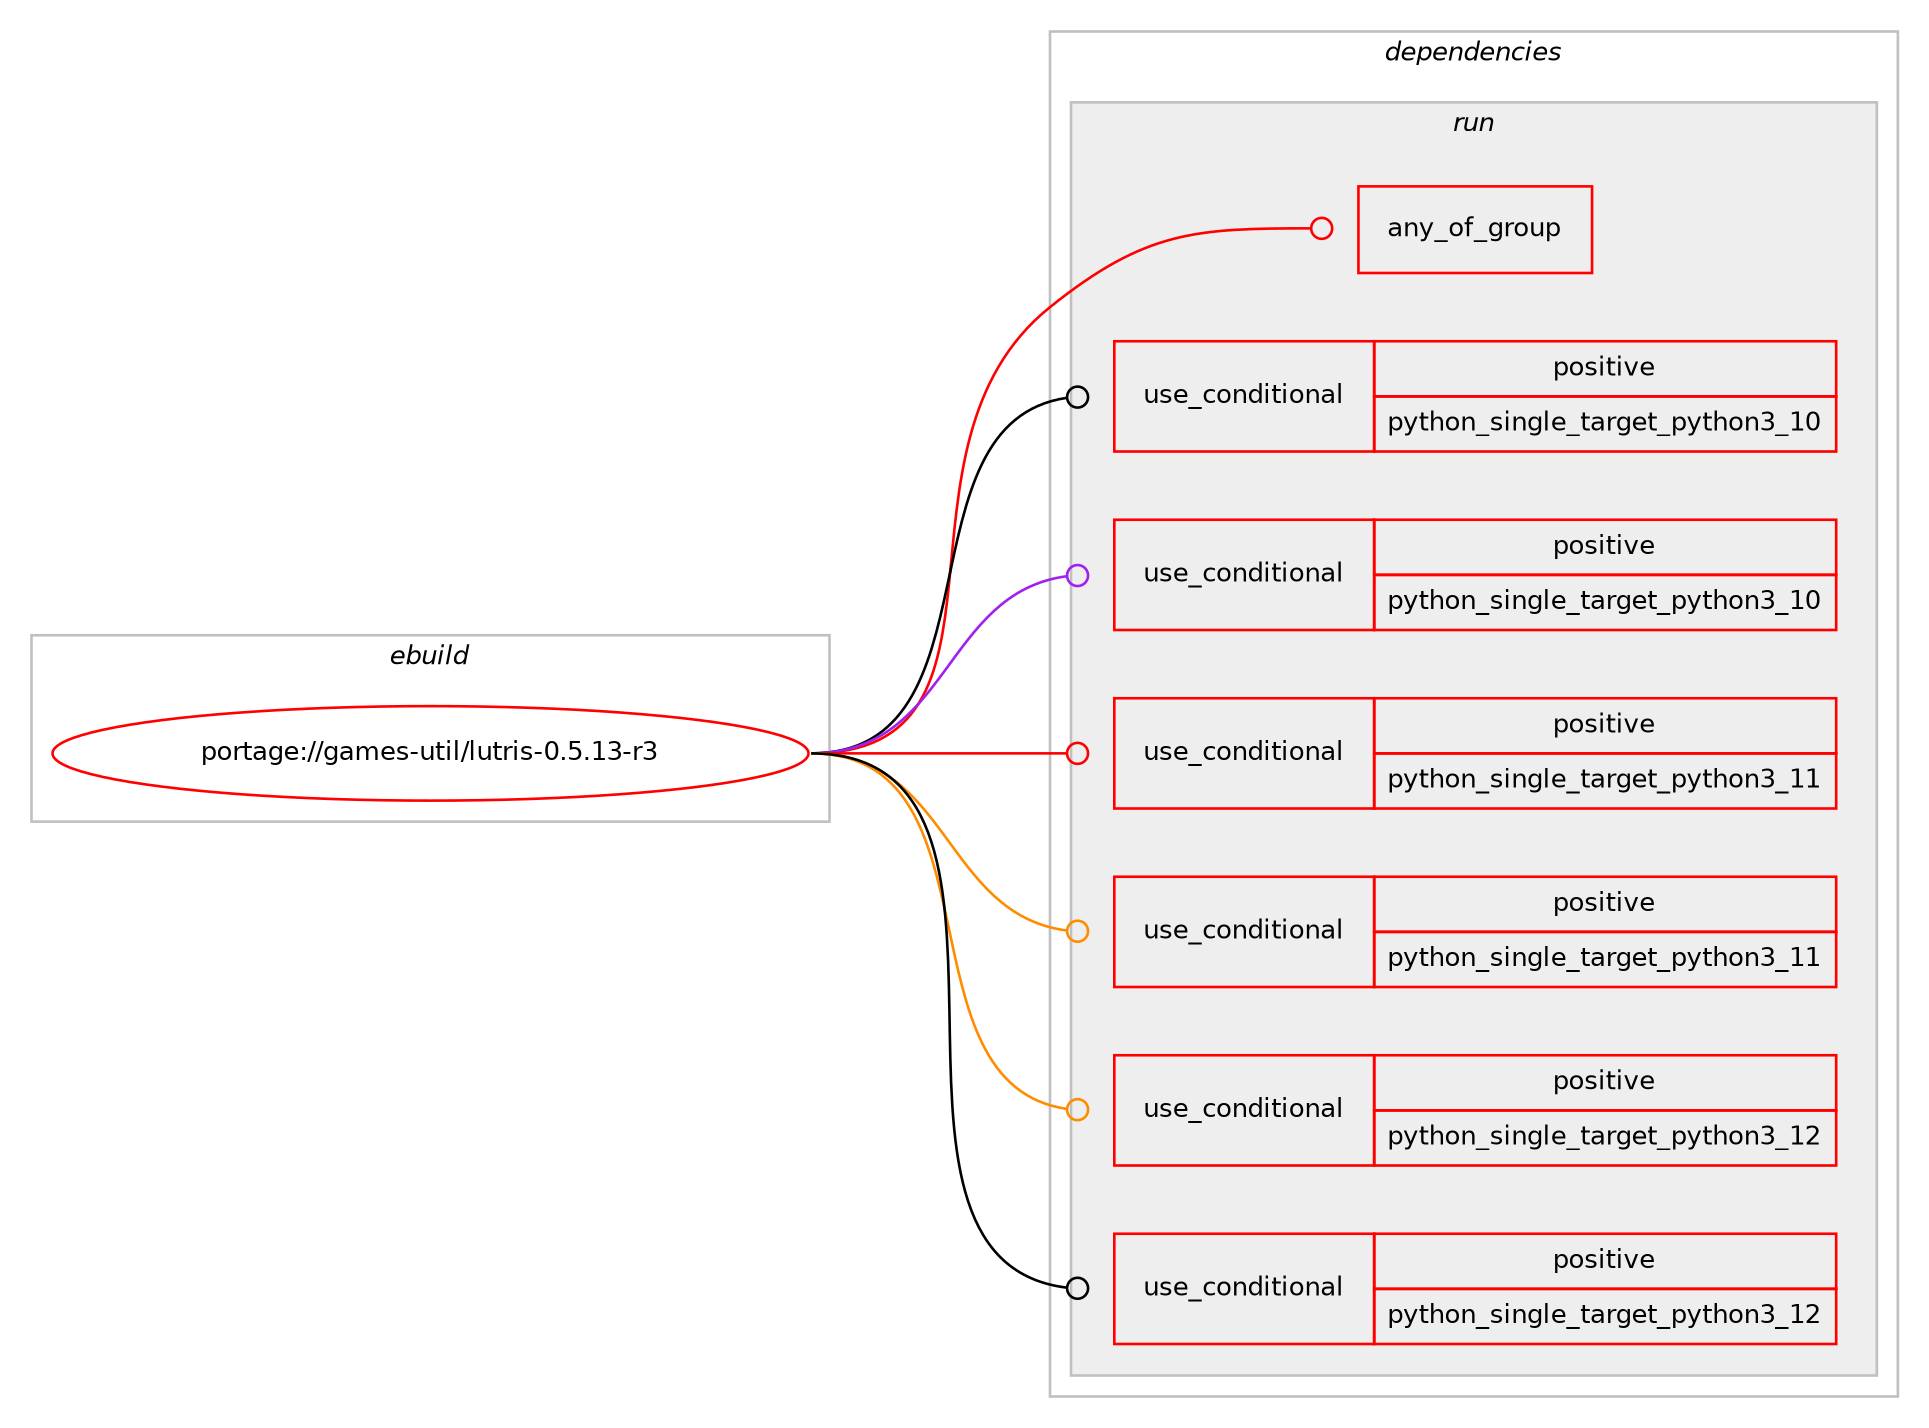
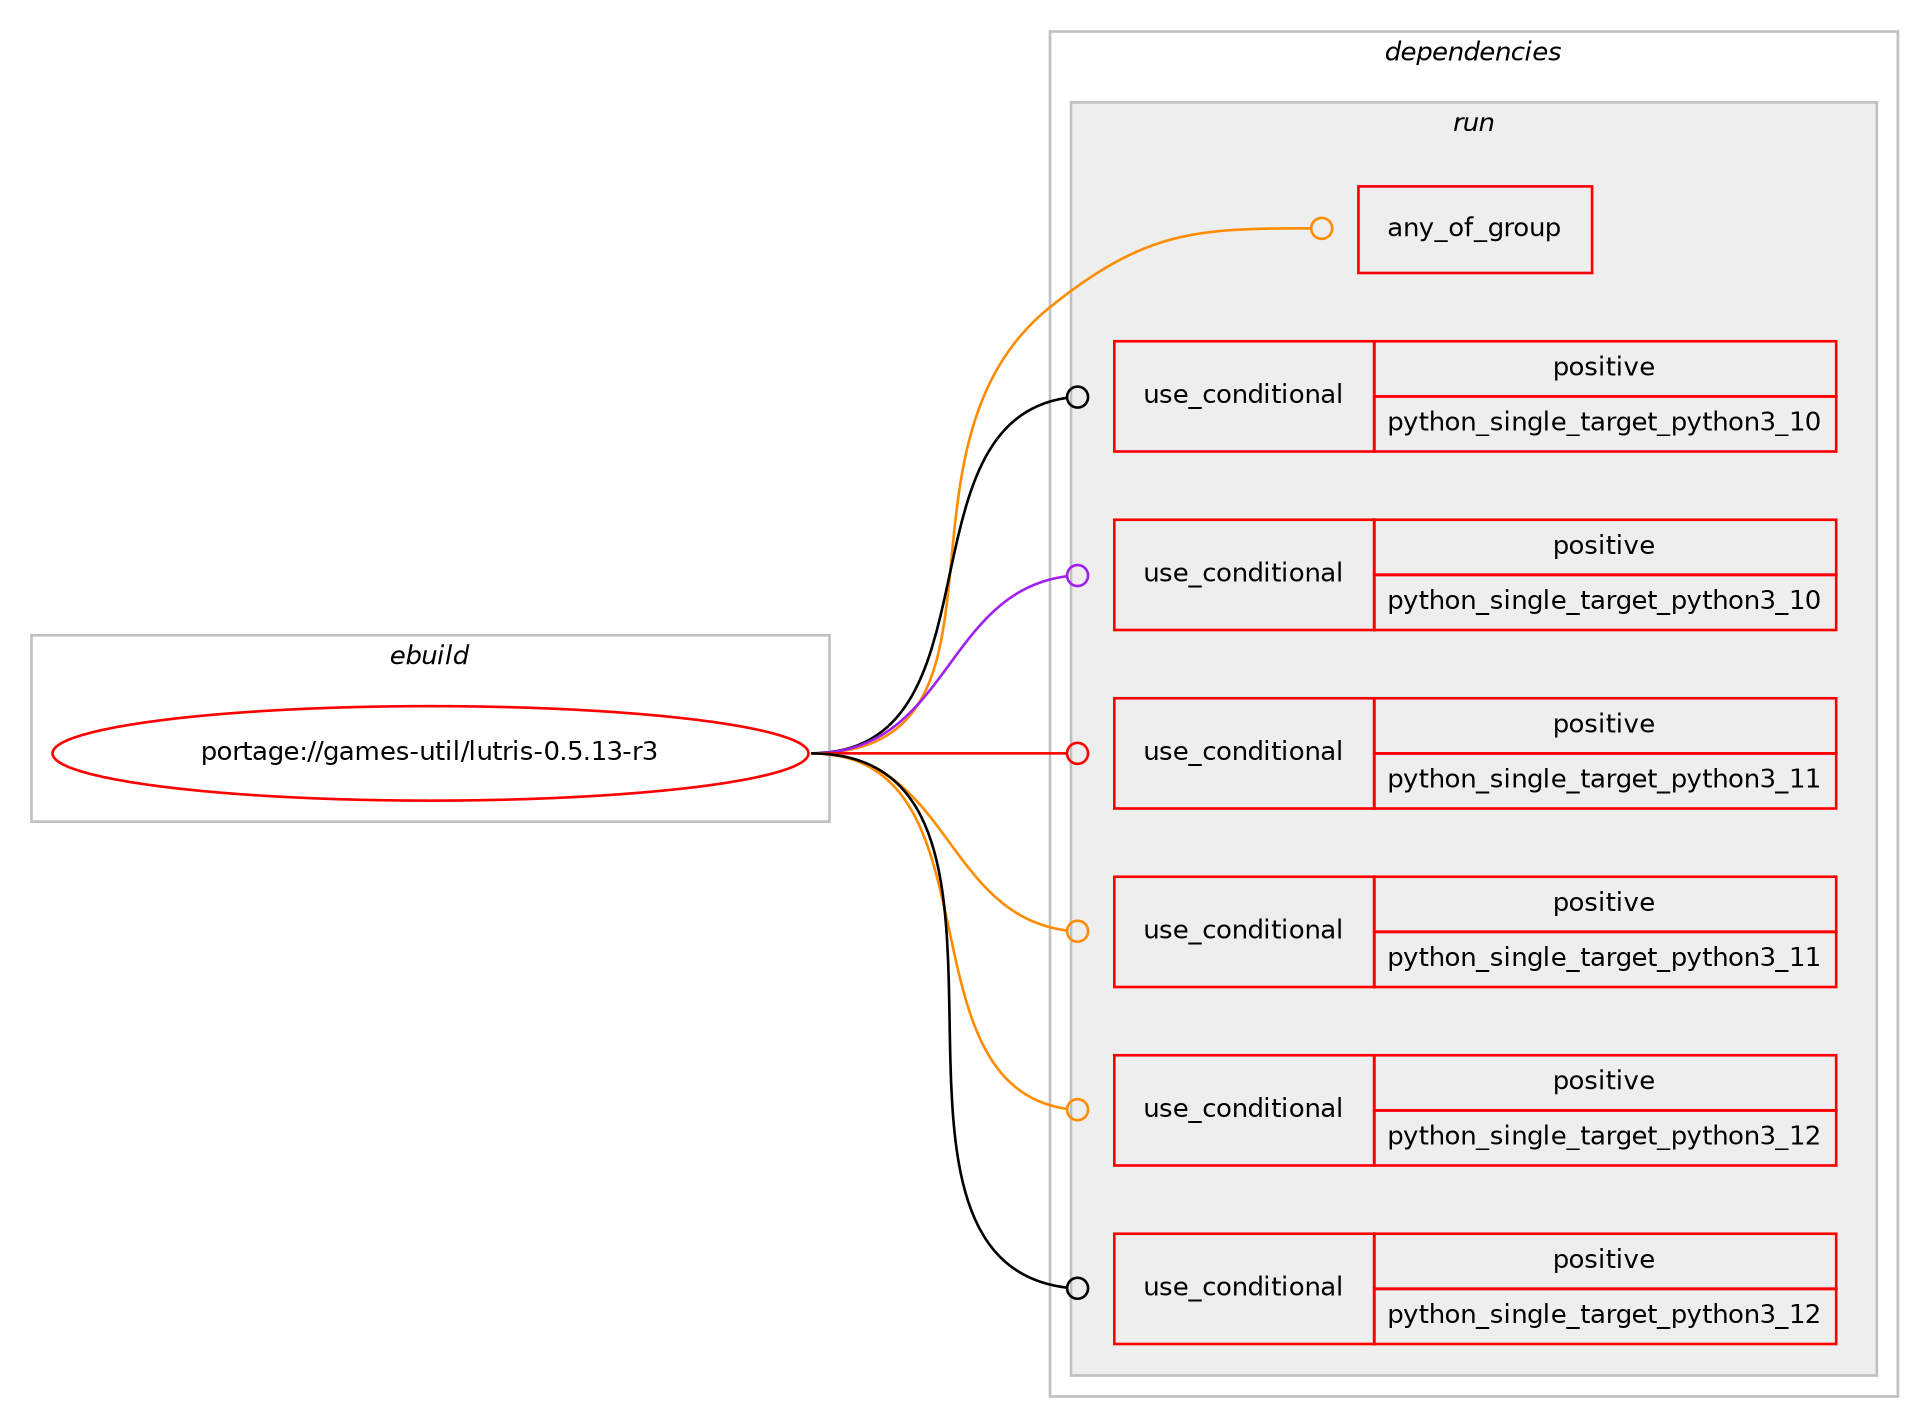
(977, 419) -> (977, 419)
